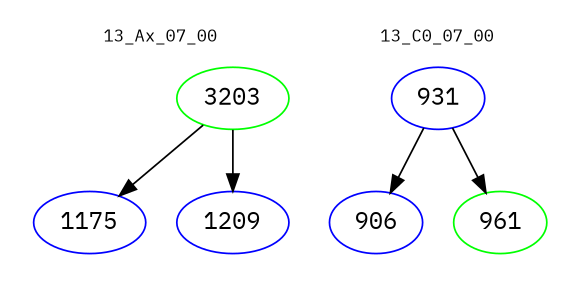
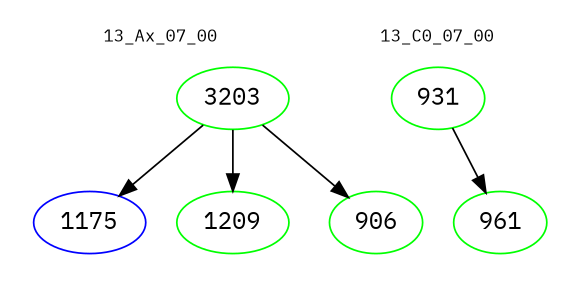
(438, 98) -> (438, 98)
(411, 153) -> (291, 149)
(233, 223) -> (233, 223)
(376, 223) -> (376, 223)
